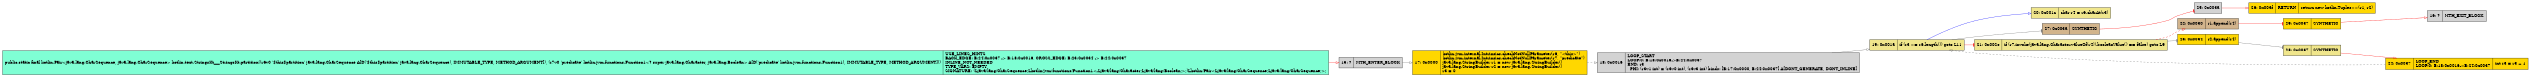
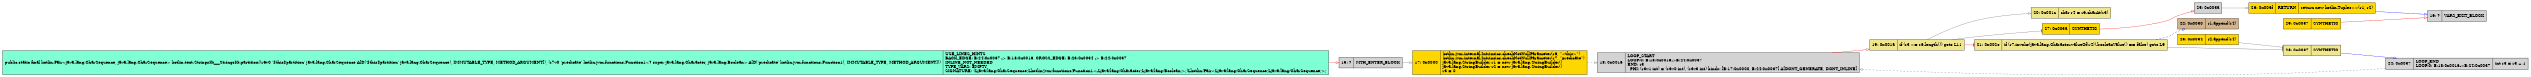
(2234, 8) -> (2234, 8)
none -> (2400, 13)
(2464, 16) -> (2464, 16)
(1976, 21) -> (1976, 21)
(2260, 24) -> none
(2147, 25) -> (2147, 25)
(2071, 29) -> (2071, 29)
(2170, 36) -> (2170, 36)
(2172, 41) -> (2225, 49)
(1849, 51) -> (1849, 51)
(2367, 55) -> (2367, 55)
(2169, 63) -> (2124, 75)
(2457, 64) -> (2457, 64)
